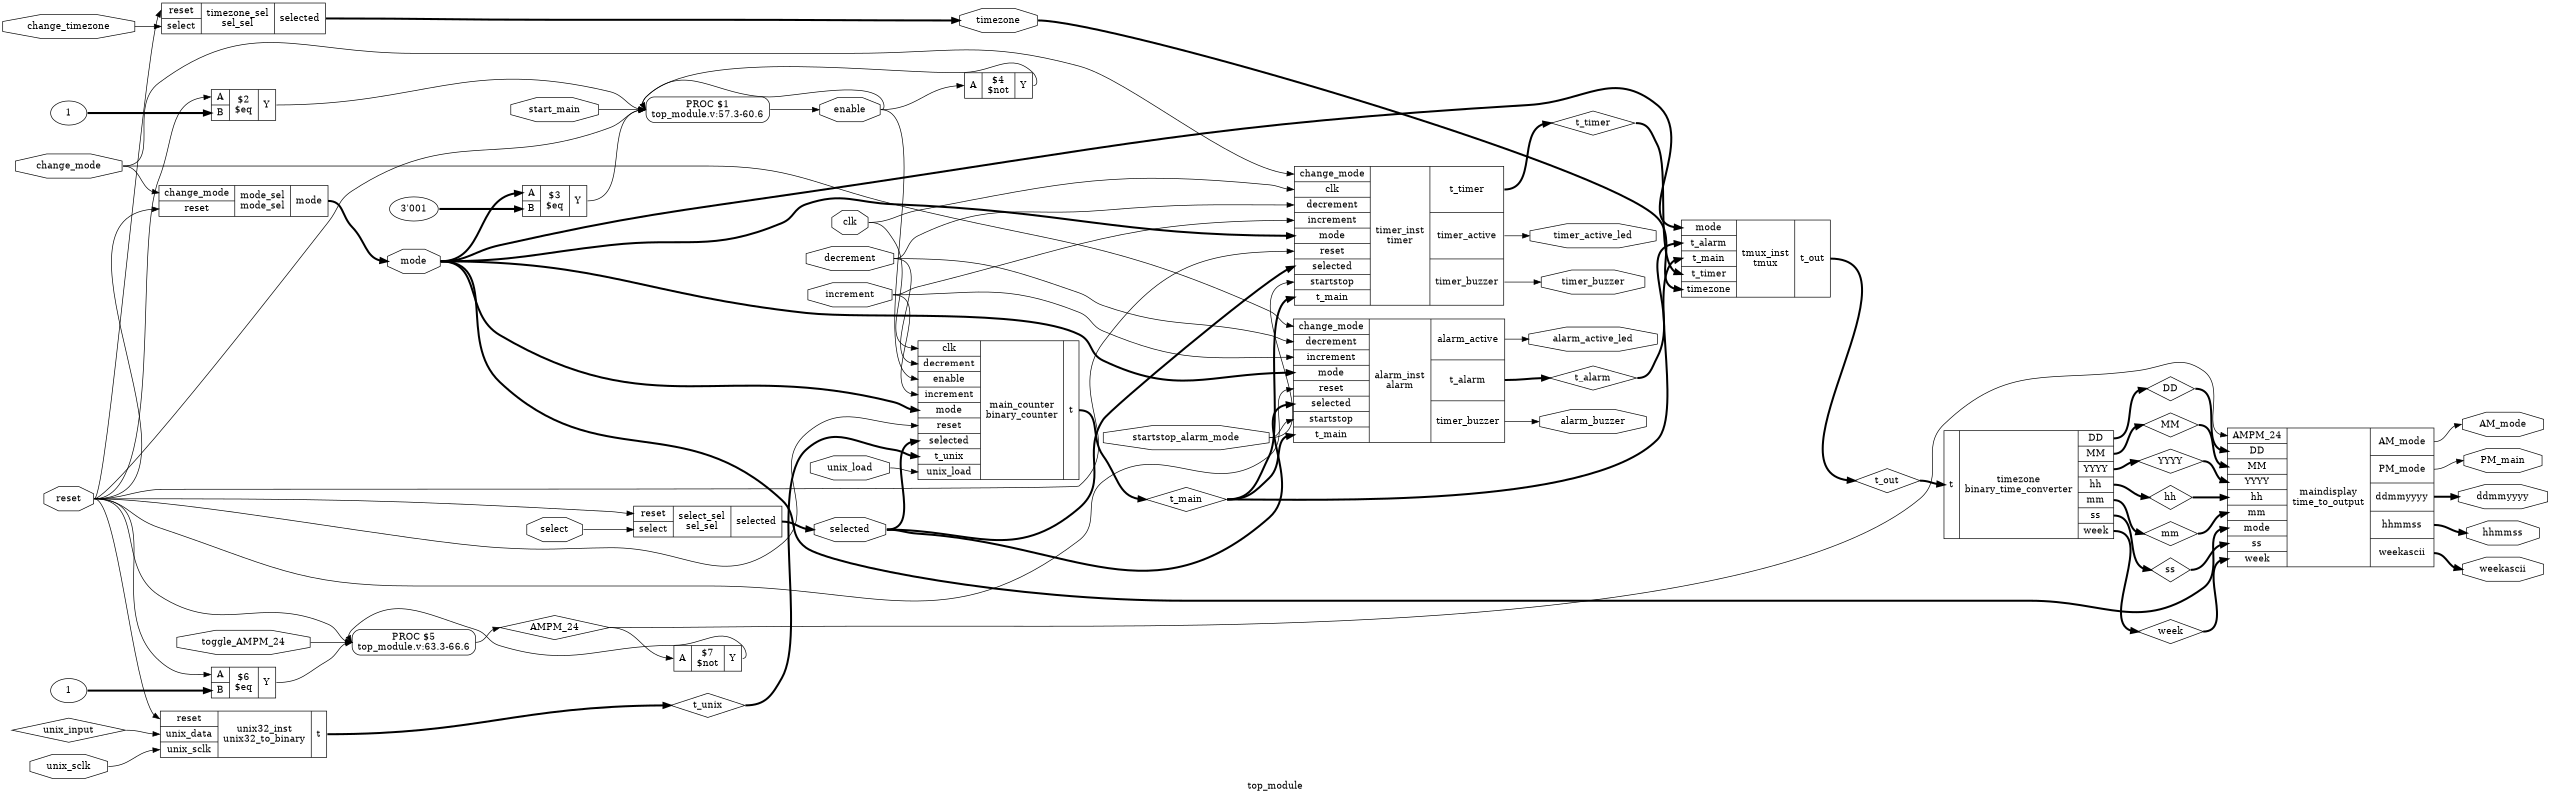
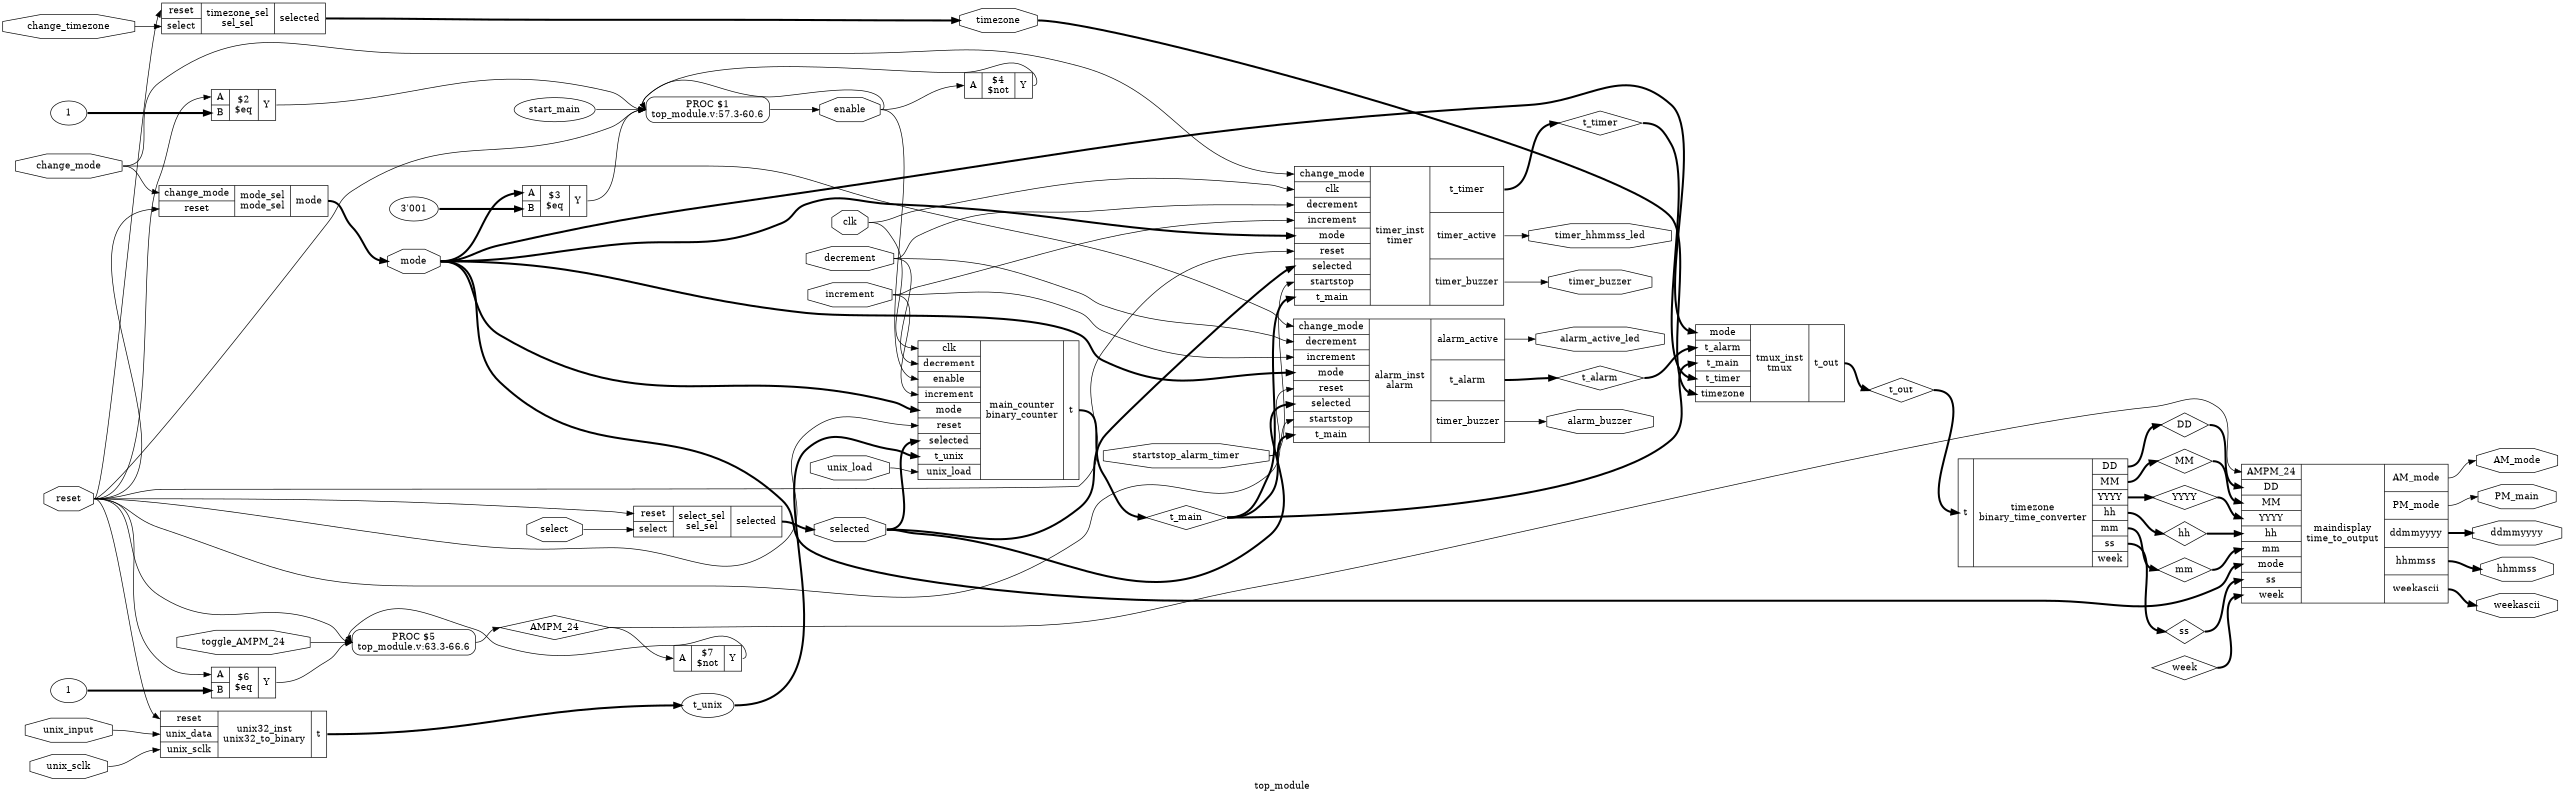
(555, 110) -> (555, 110)
(1593, 236) -> (1600, 236)
(1186, 438) -> (1186, 456)
(2126, 578) -> none
(708, 705) -> (708, 705)
(69, 730) -> (69, 730)
